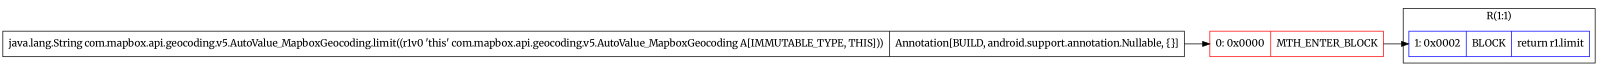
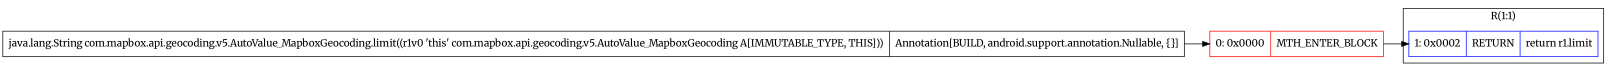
(1489, 44) -> (1493, 44)
